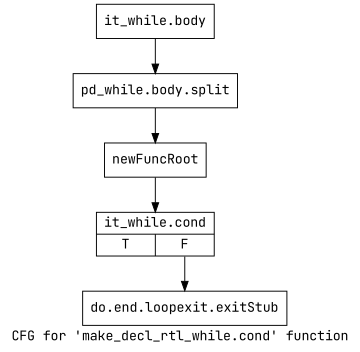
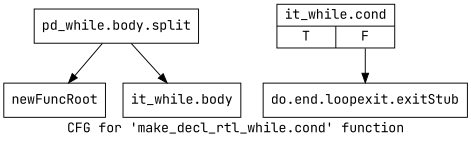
(155, 51) -> (146, 60)
(155, 190) -> none
